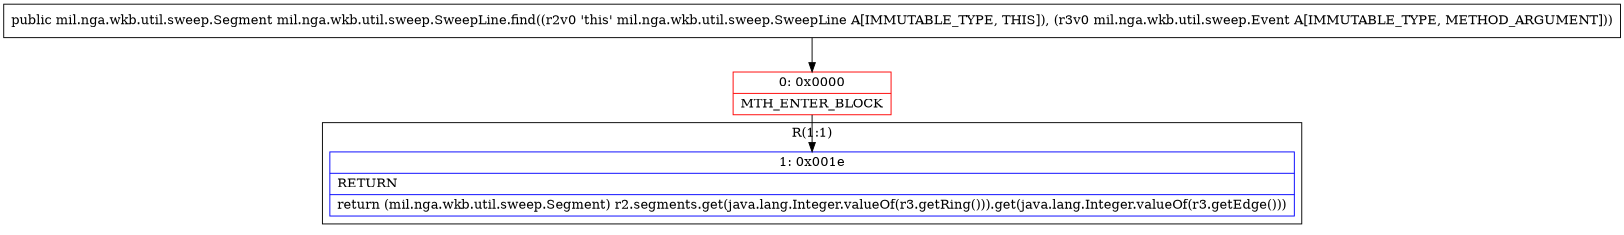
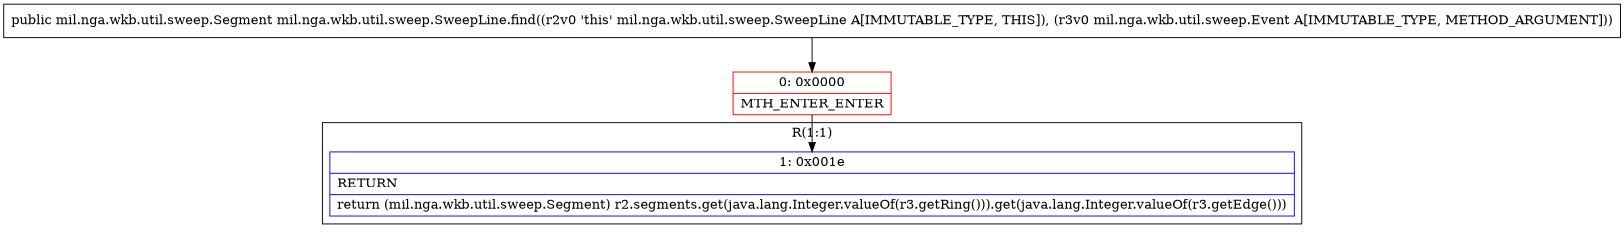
(812, 104) -> (812, 104)
